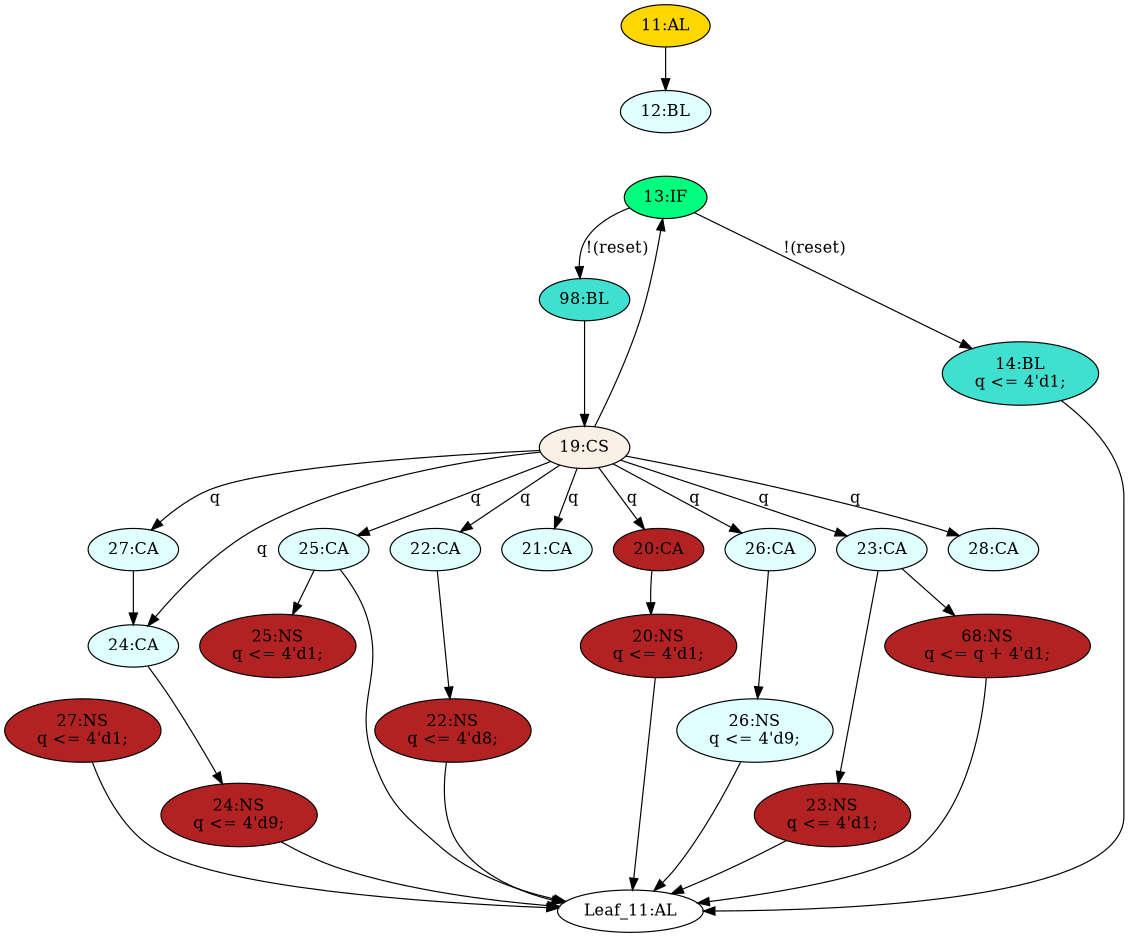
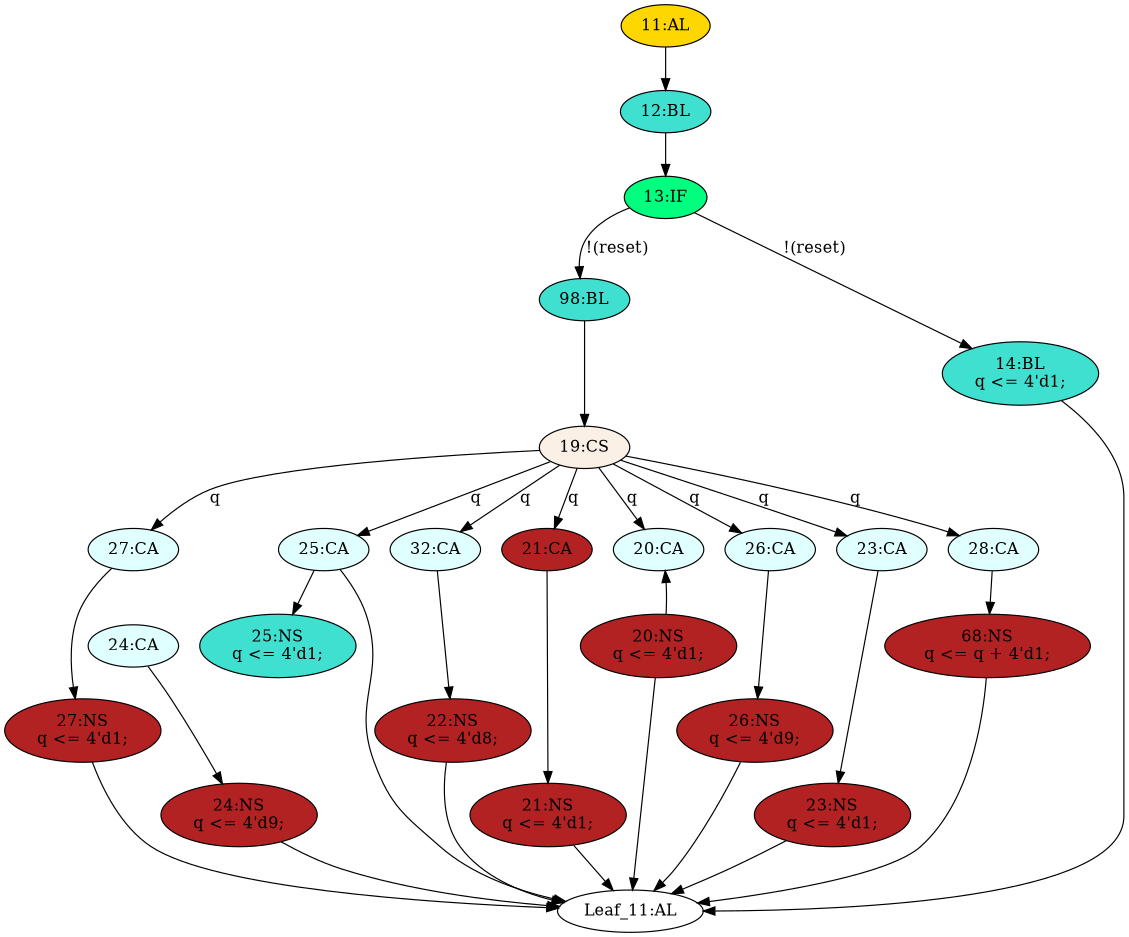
(666, 112) -> (666, 112)
(636, 331) -> (666, 149)
(330, 496) -> none
(435, 550) -> (435, 550)
(547, 550) -> (547, 550)
(659, 550) -> (659, 550)
(651, 587) -> (667, 599)
(924, 588) -> (991, 587)
(133, 592) -> (76, 622)
(278, 646) -> (278, 646)
(755, 731) -> (755, 731)
none -> (548, 815)
